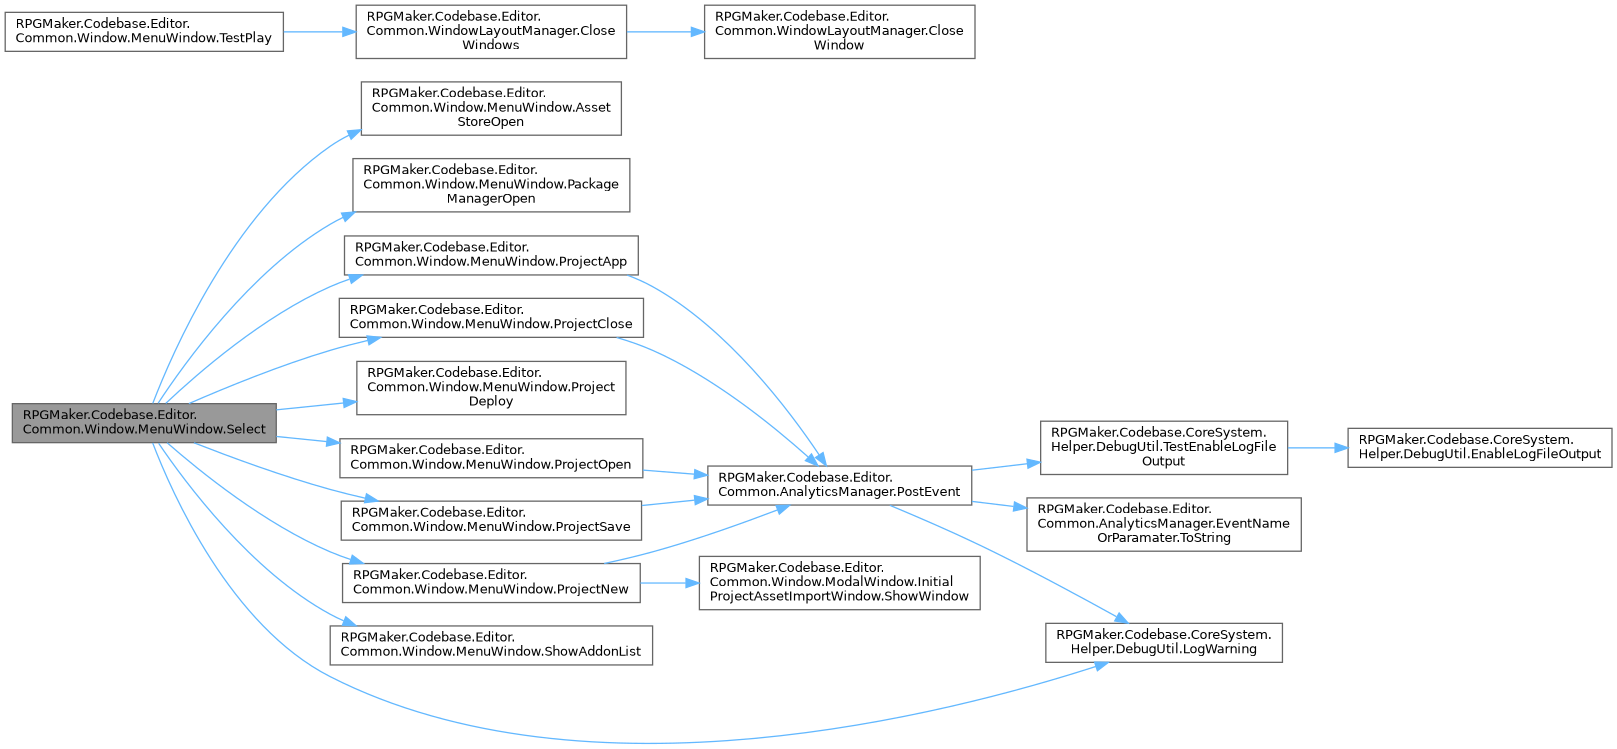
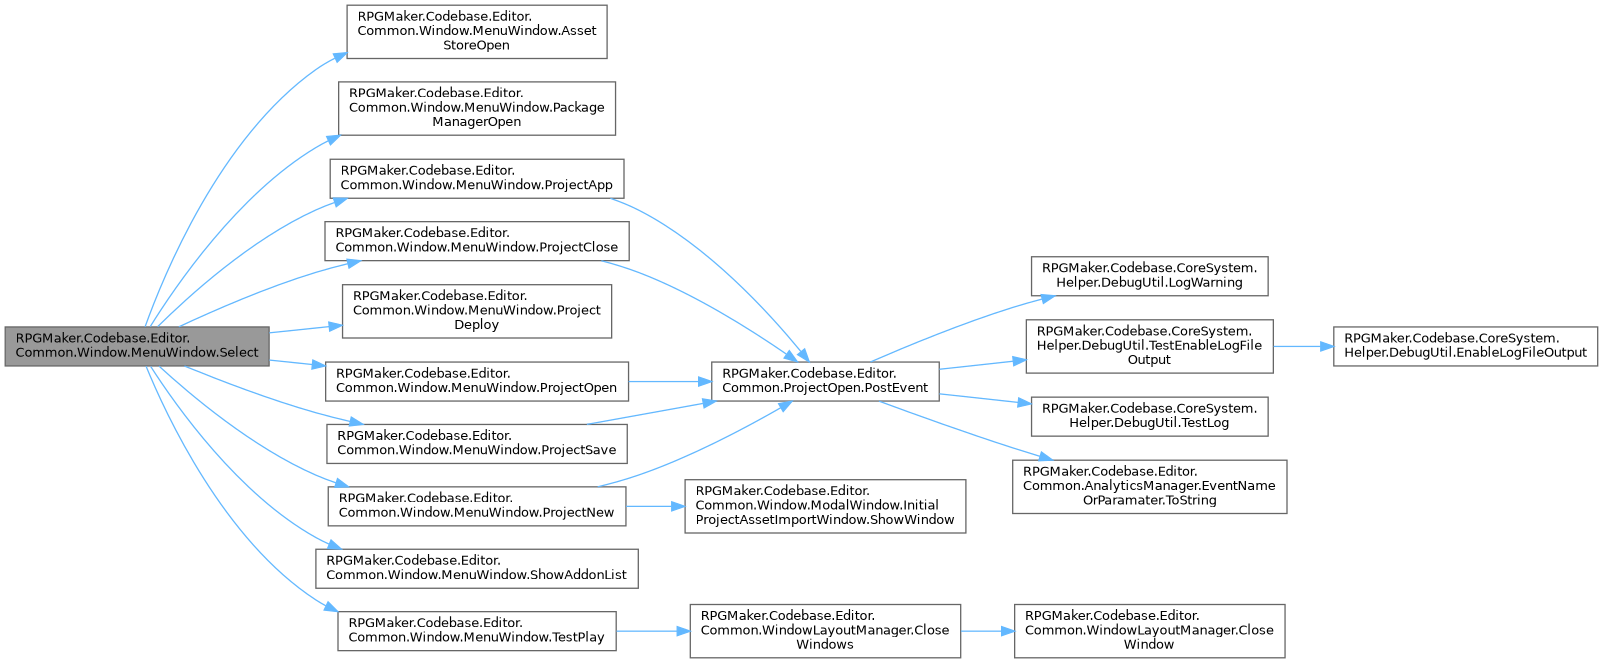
none -> (1150, 417)
(840, 486) -> (825, 382)
(563, 738) -> (218, 500)
